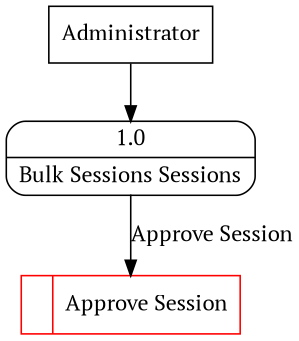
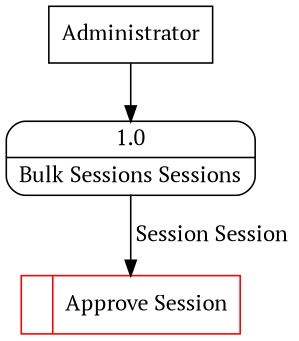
(212, 235) -> (212, 235)
